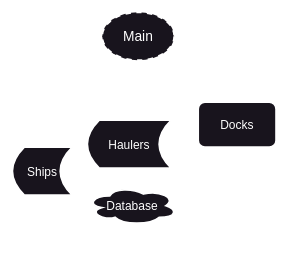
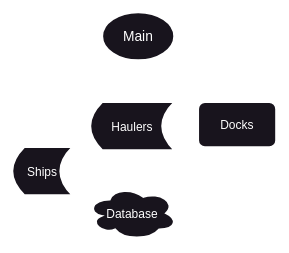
(138, 36) -> (138, 36)
none -> (112, 54)
none -> (165, 54)
(129, 144) -> (132, 126)
(132, 206) -> (132, 213)
